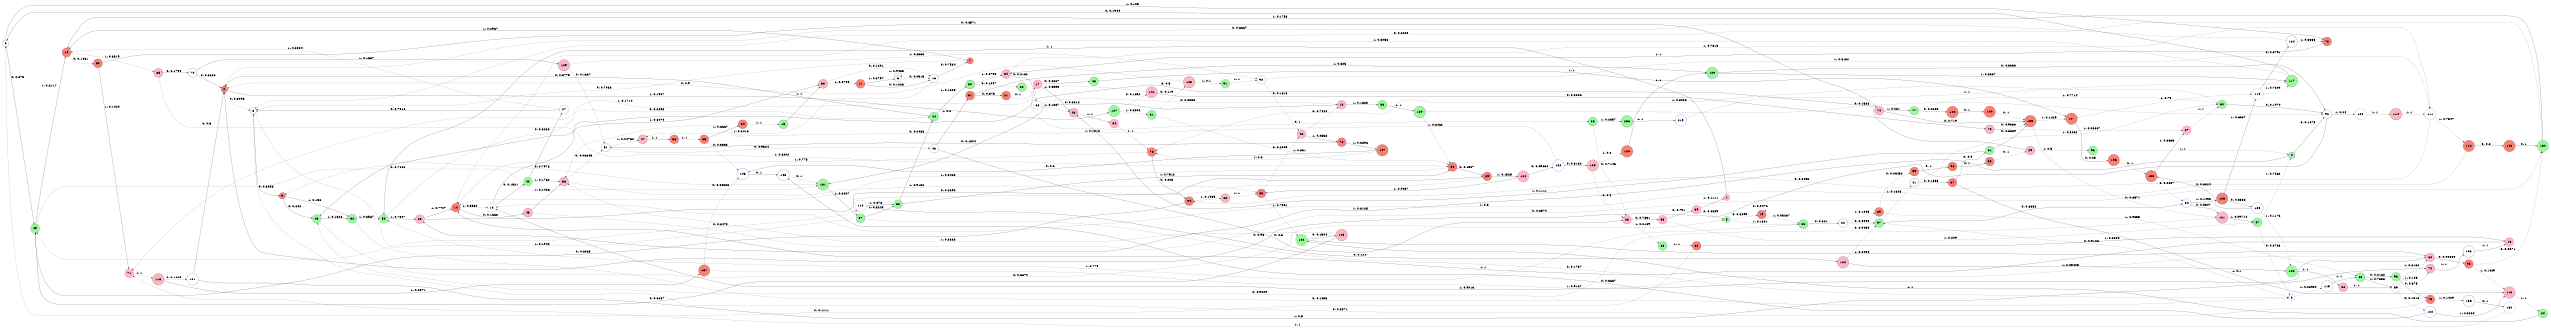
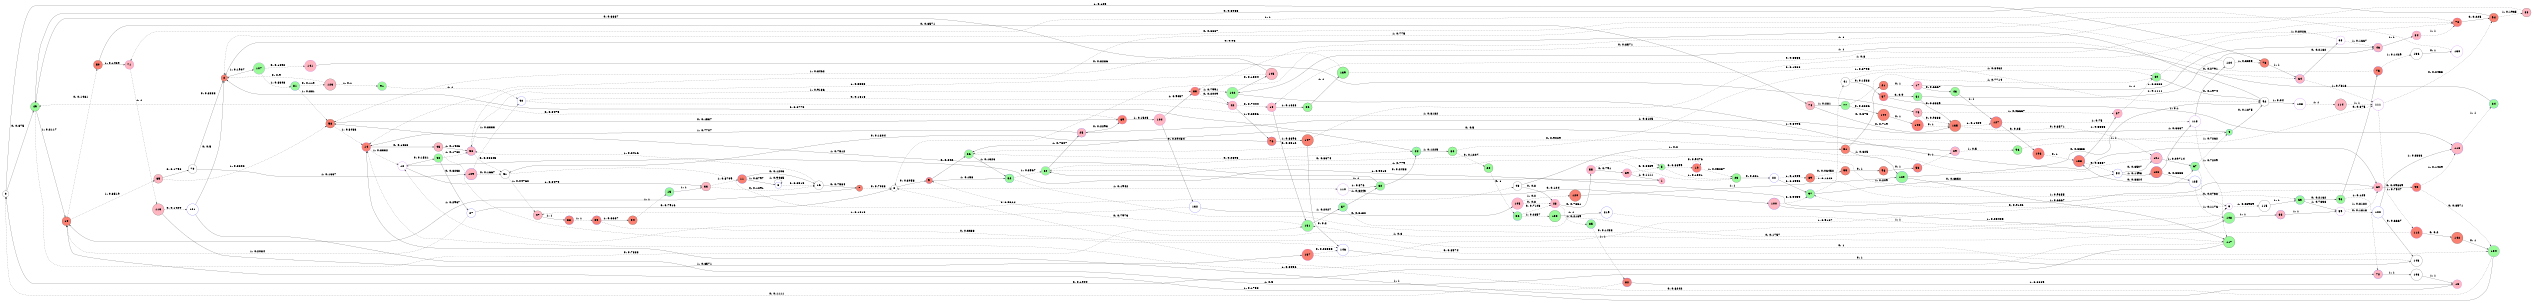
(618, 103) -> none
(234, 104) -> none
(1627, 121) -> (1555, 216)
